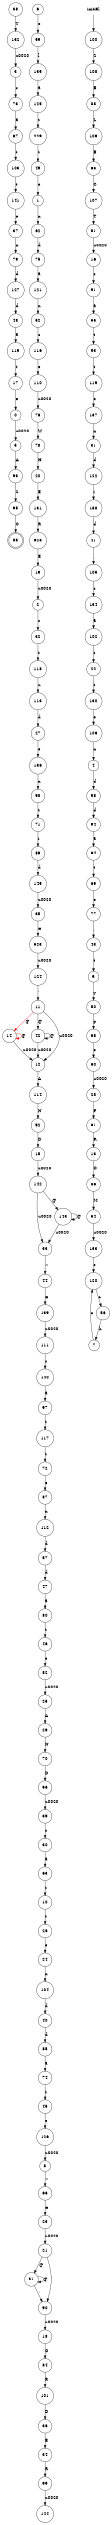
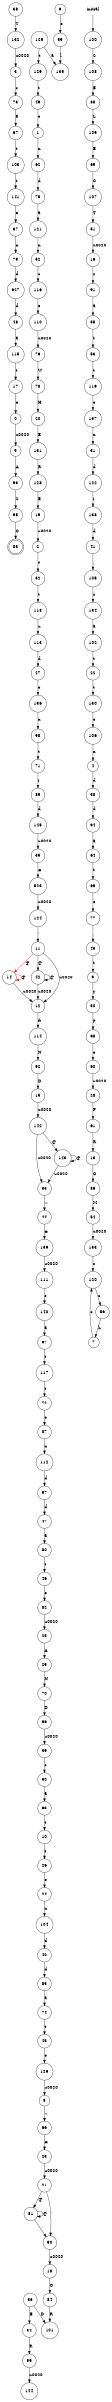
(38, 87) -> (49, 55)
(38, 136) -> (38, 72)
(16, 290) -> (16, 290)
(38, 540) -> (38, 483)
(45, 2410) -> (39, 2313)
